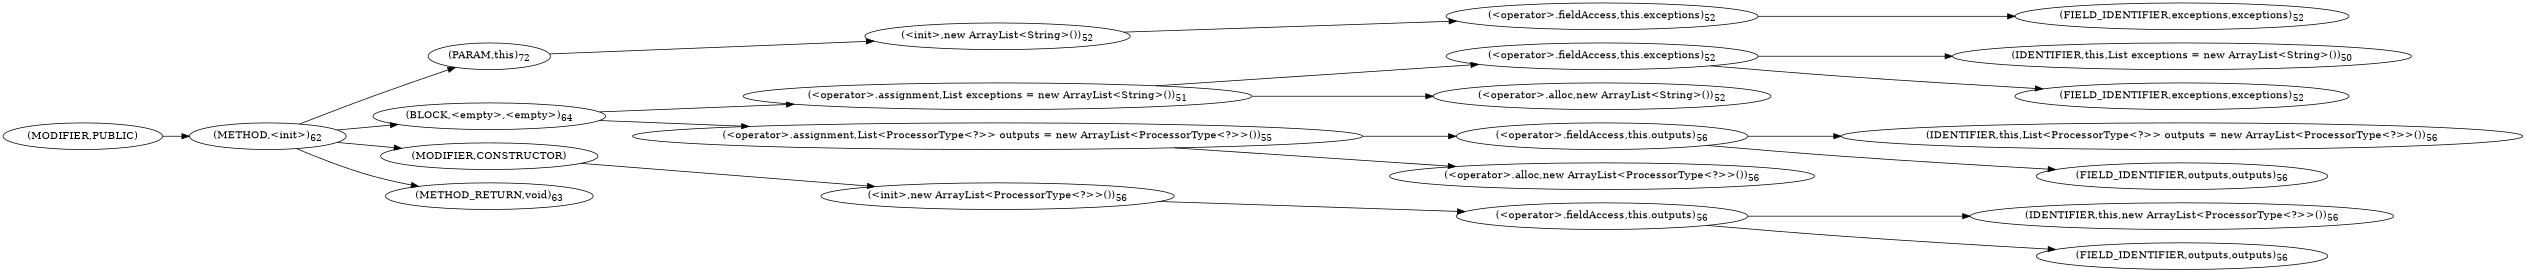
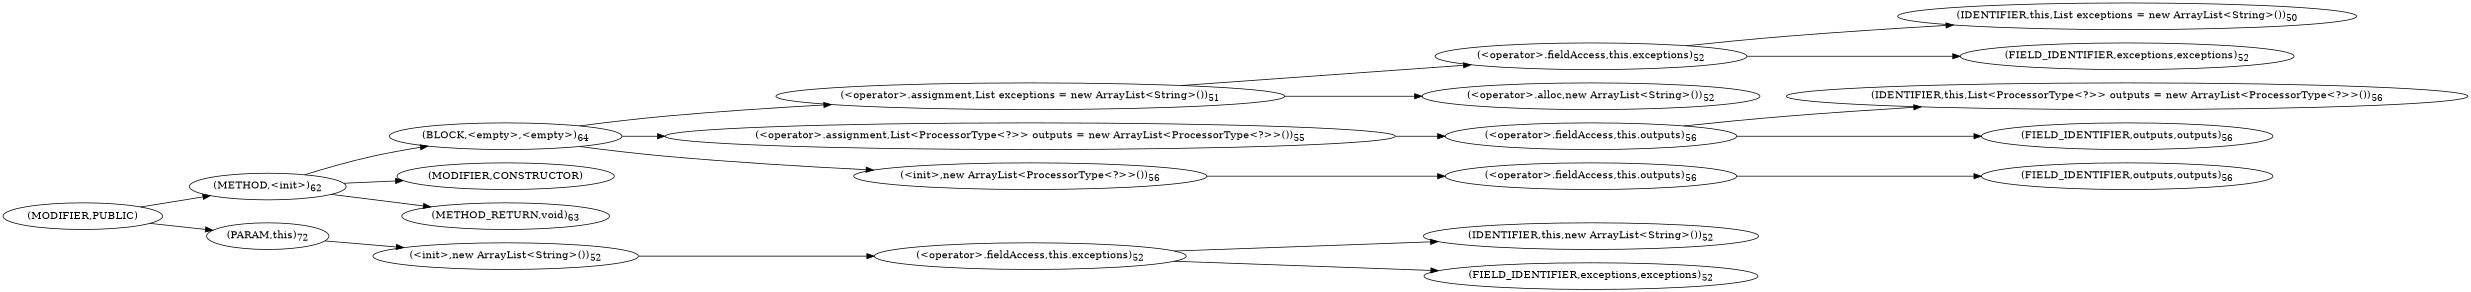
(374, 96) -> (178, 226)
(724, 175) -> (723, 161)
(1602, 176) -> none
(2182, 216) -> none
none -> (1591, 236)
